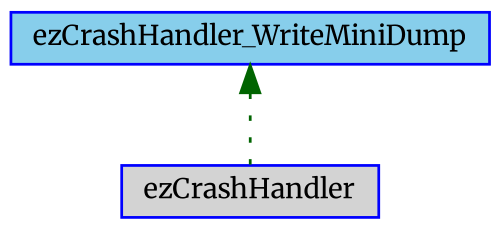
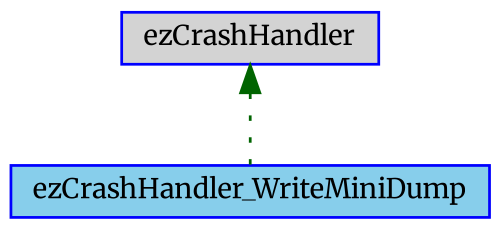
(250, 129) -> (250, 129)
